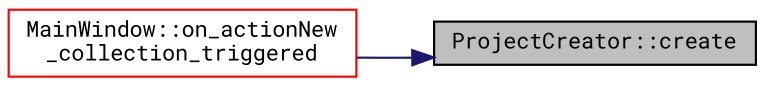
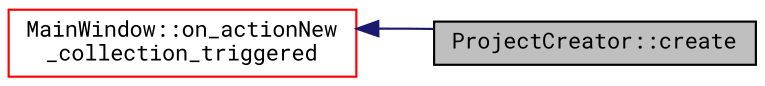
(384, 58) -> (406, 29)
